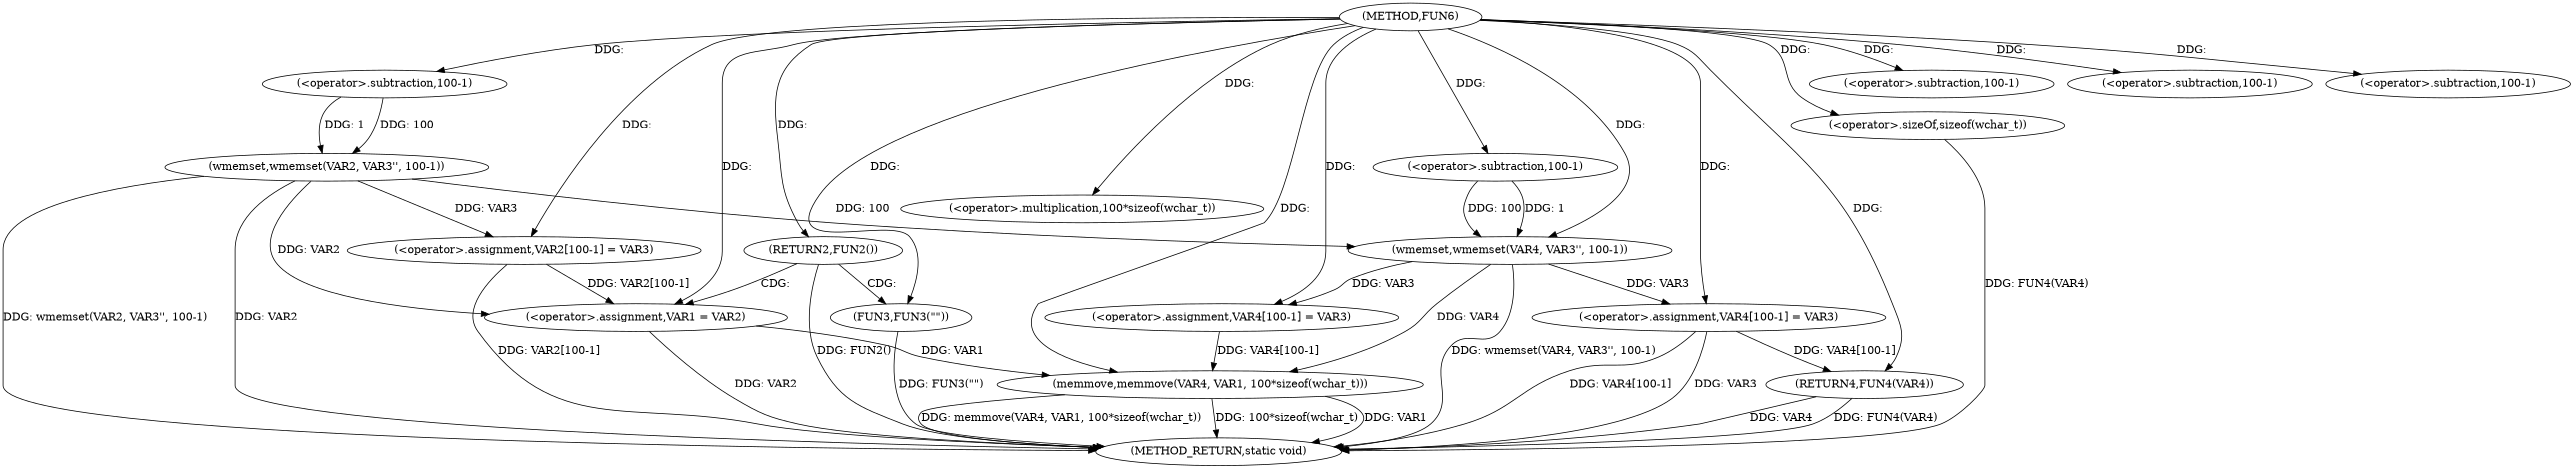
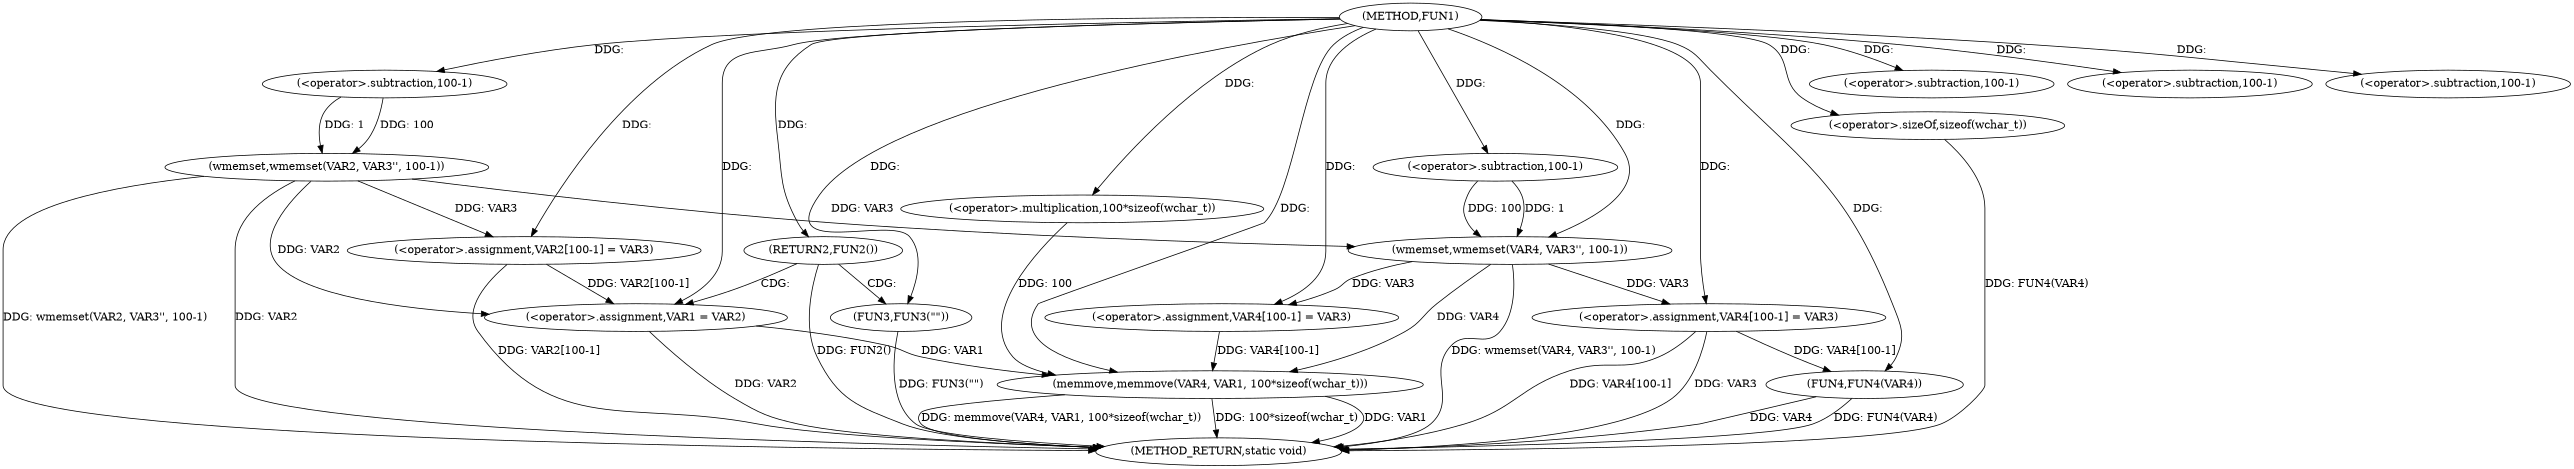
(1411, 17) -> (1411, 17)
(863, 209) -> (863, 209)
none -> (1007, 301)
(1865, 385) -> (1865, 385)
